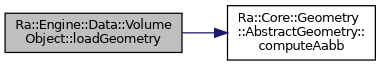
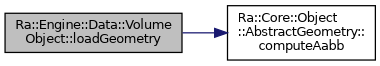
(301, 33) -> (301, 33)
